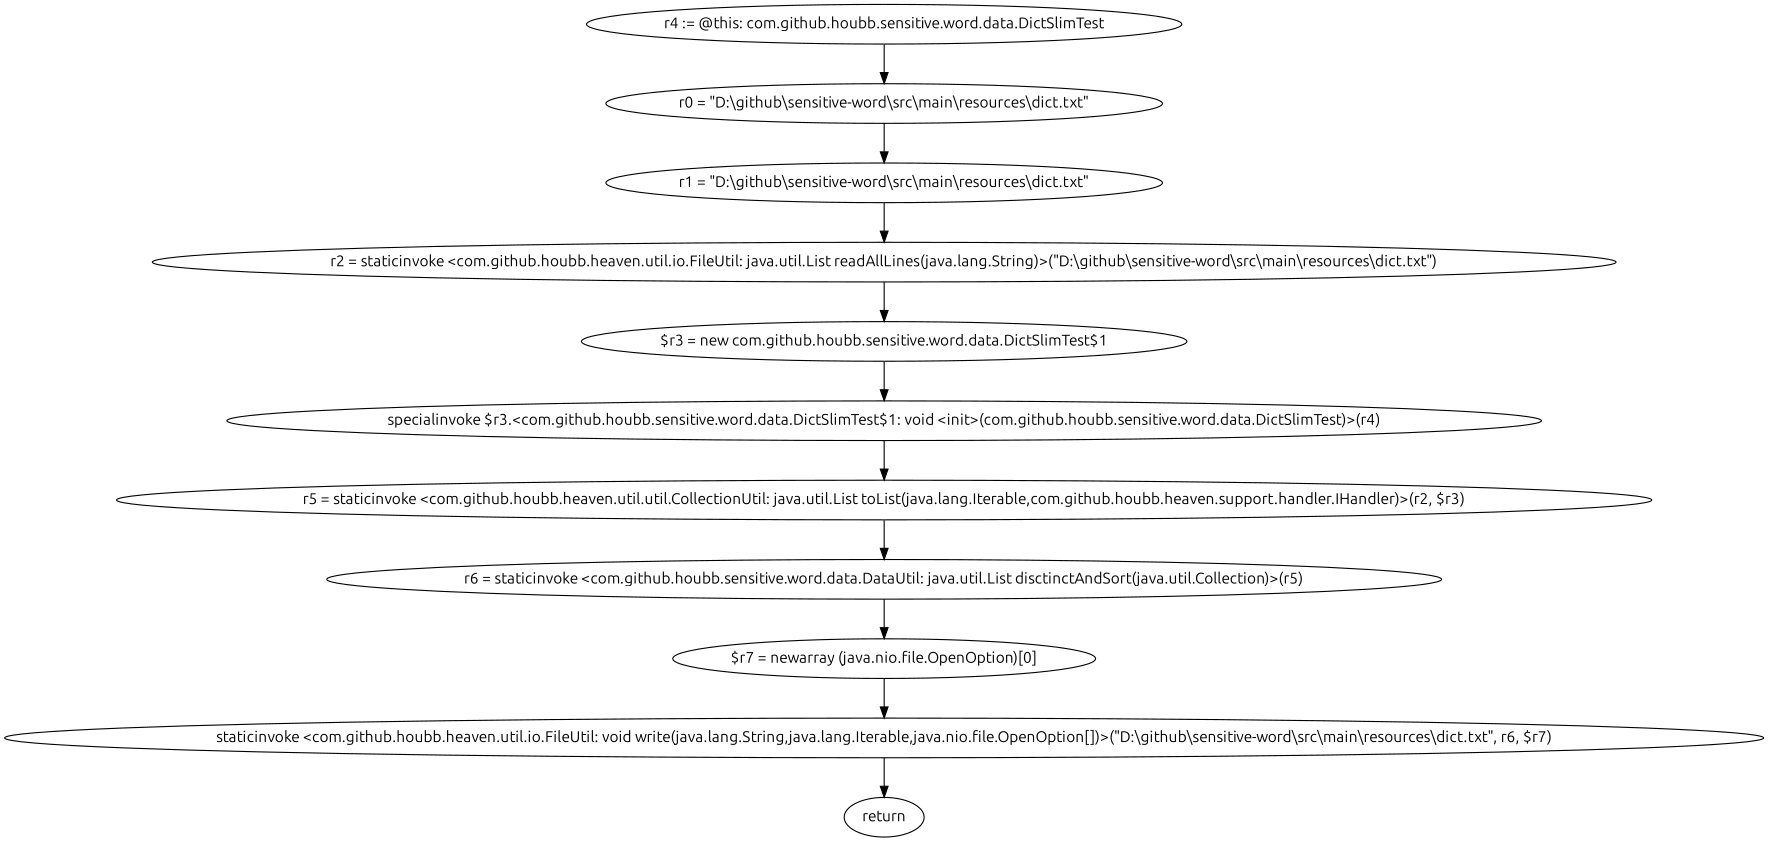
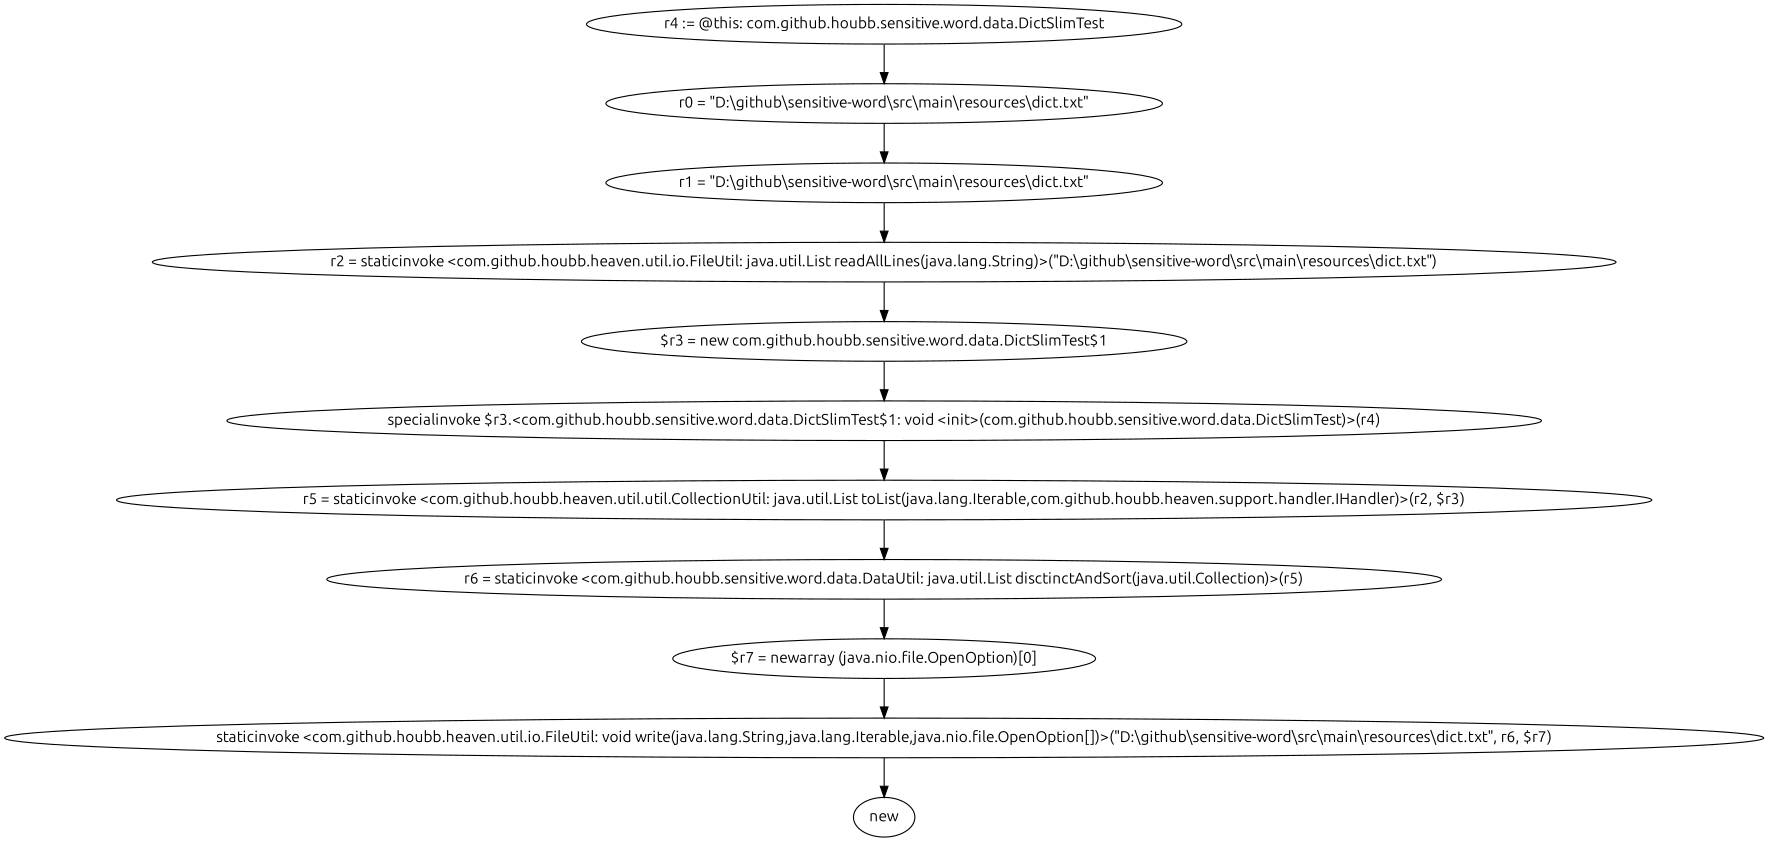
(884, 817) -> (884, 817)
